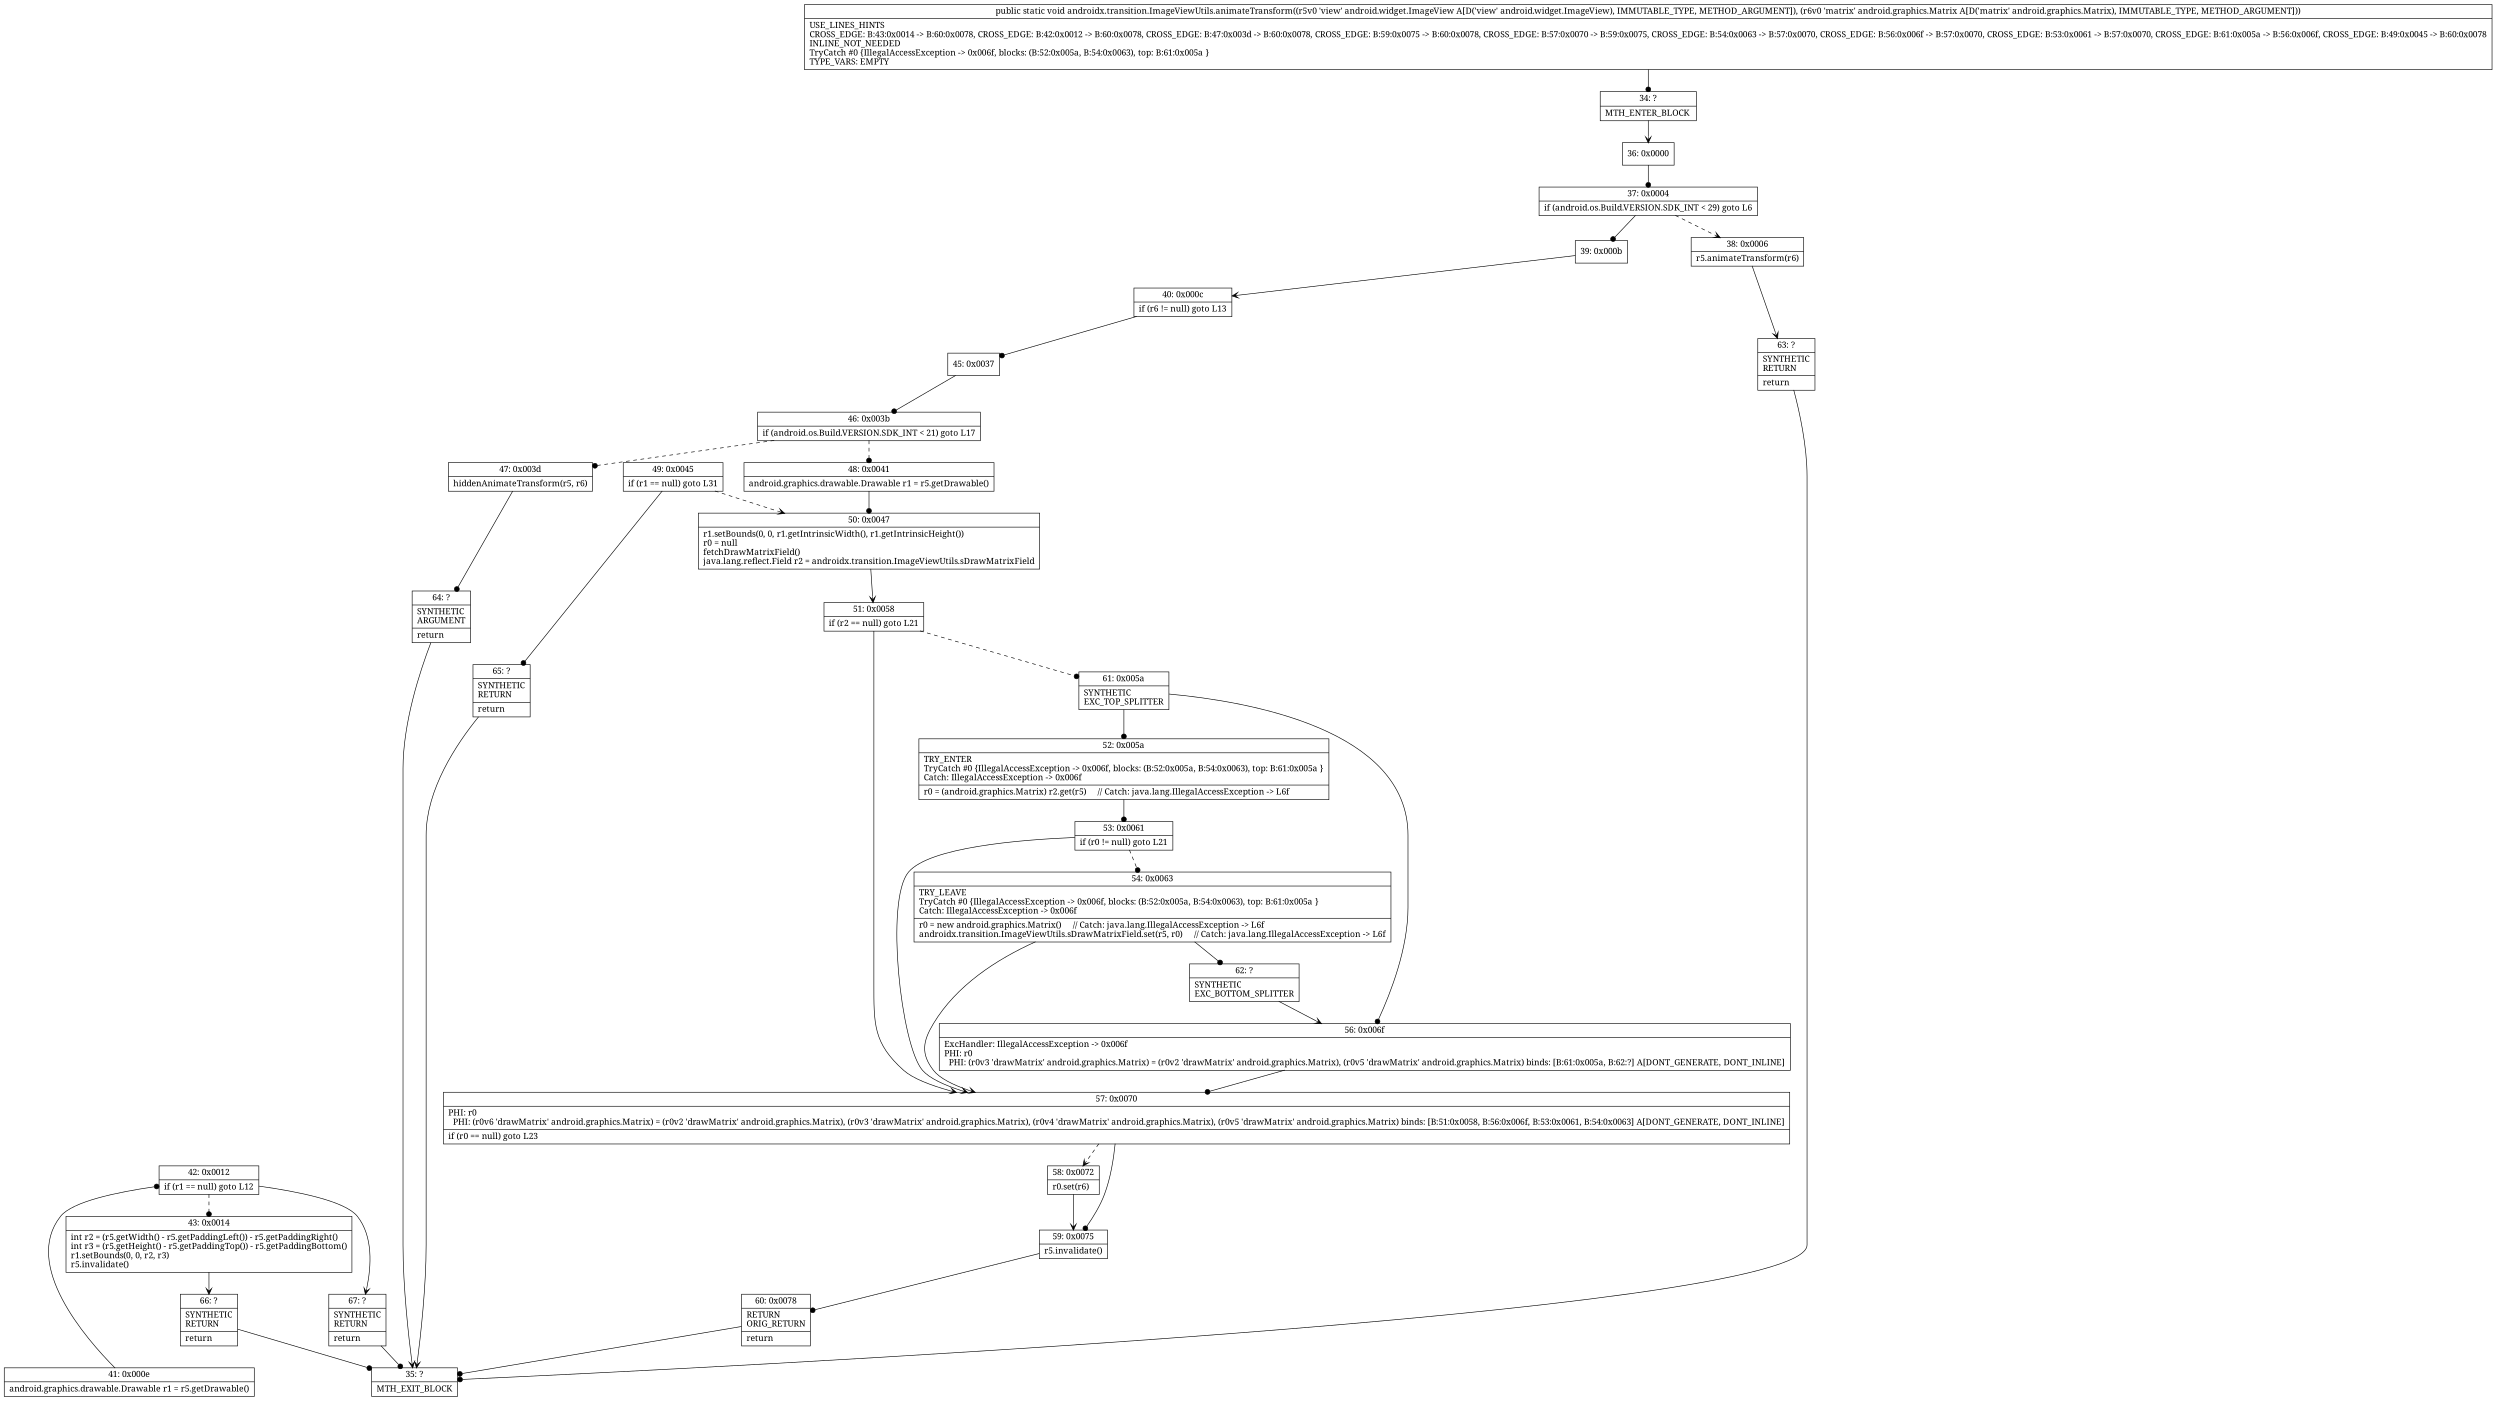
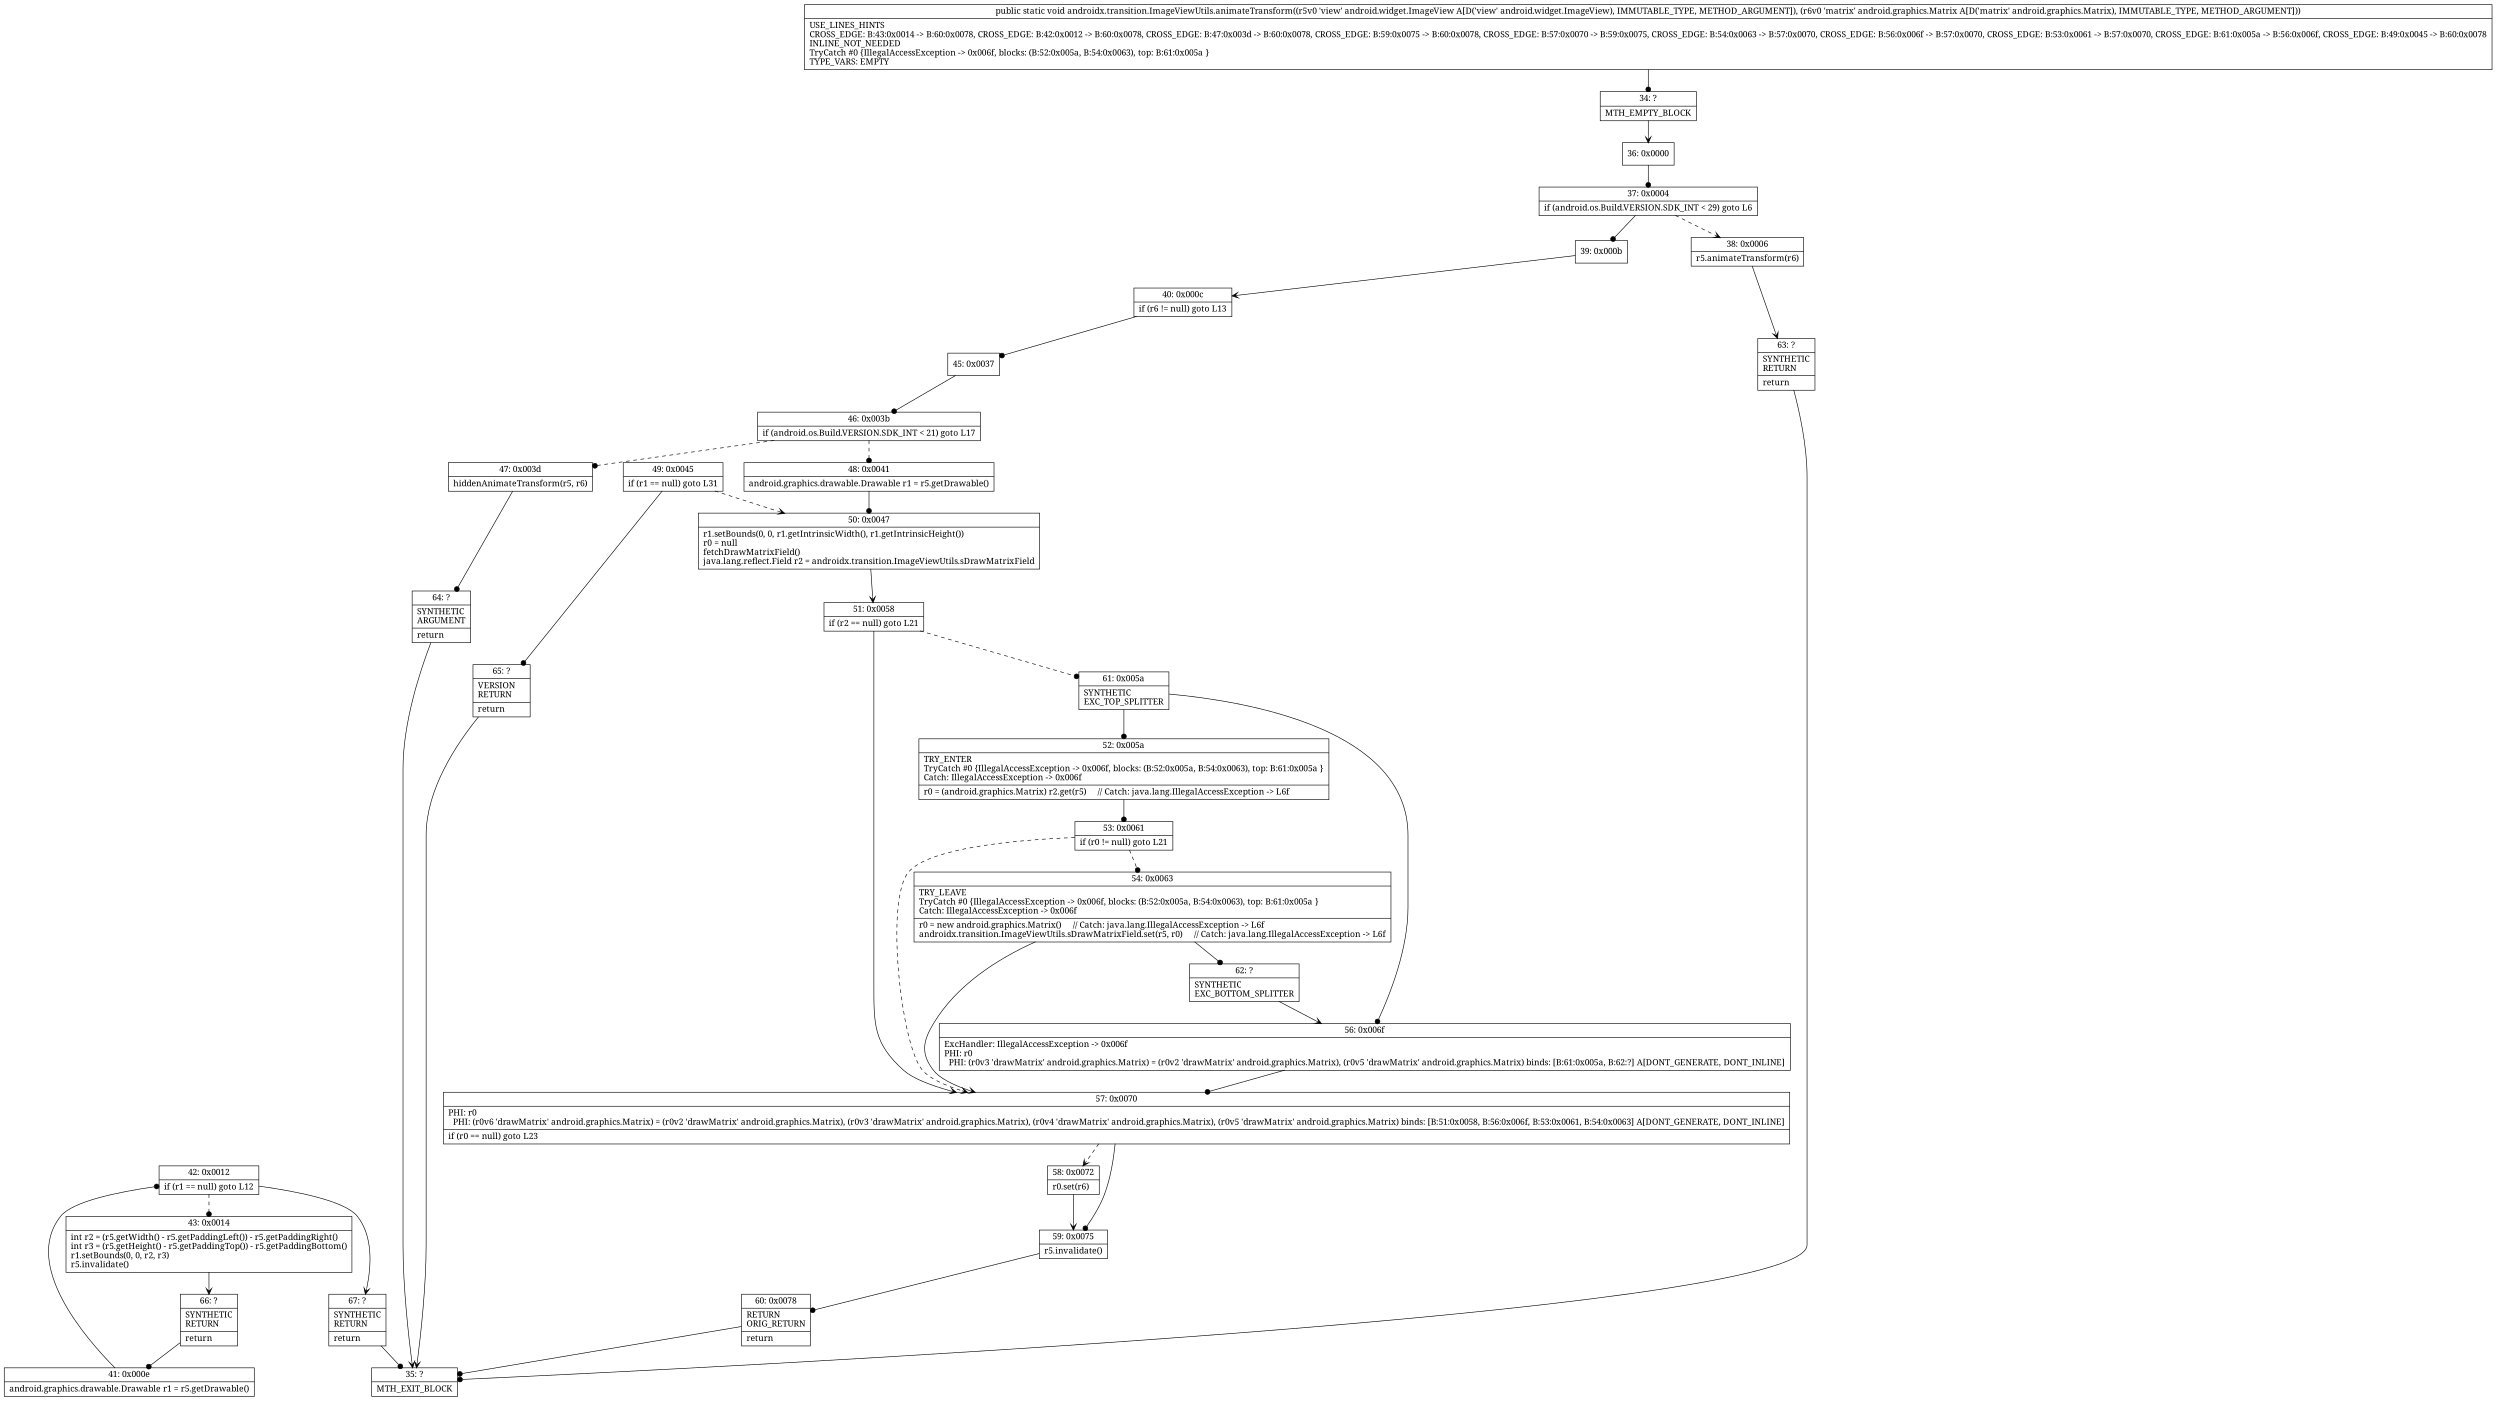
(1647, 113) -> (1648, 113)
(502, 686) -> (497, 686)
(898, 908) -> (898, 908)
(302, 1348) -> (166, 1354)
